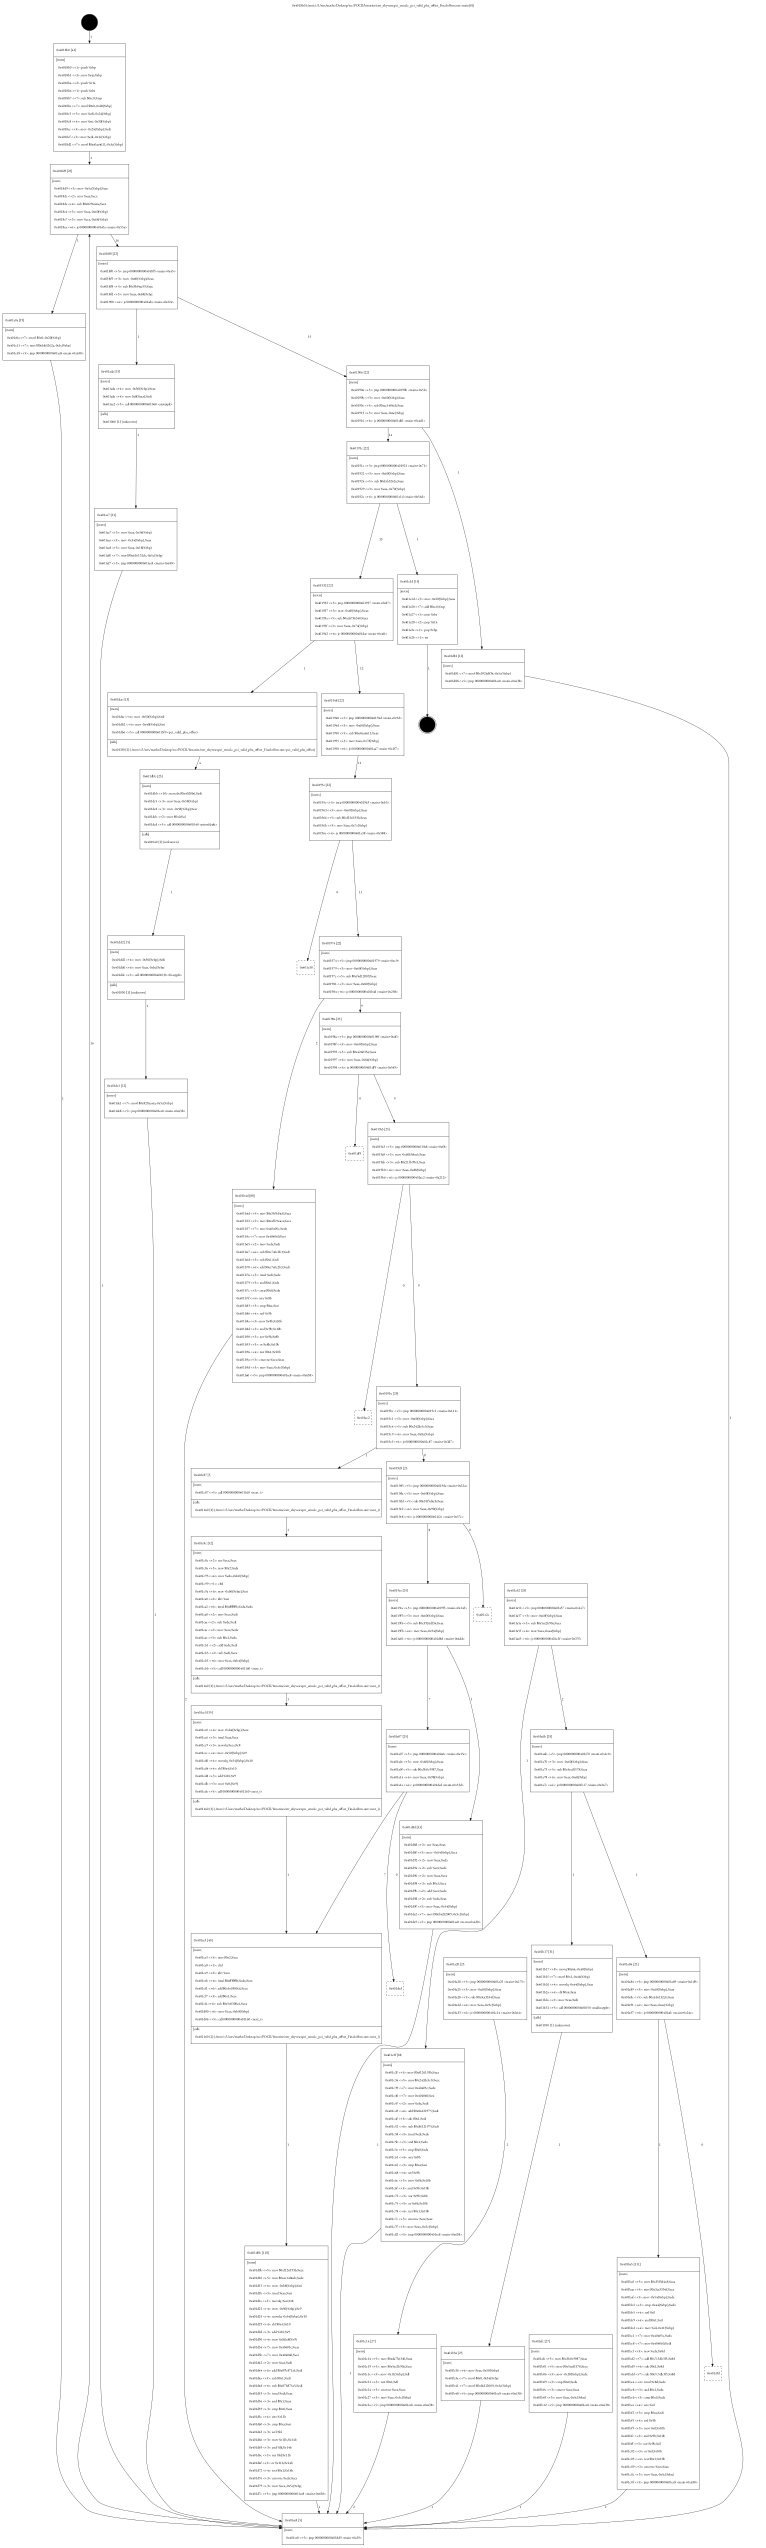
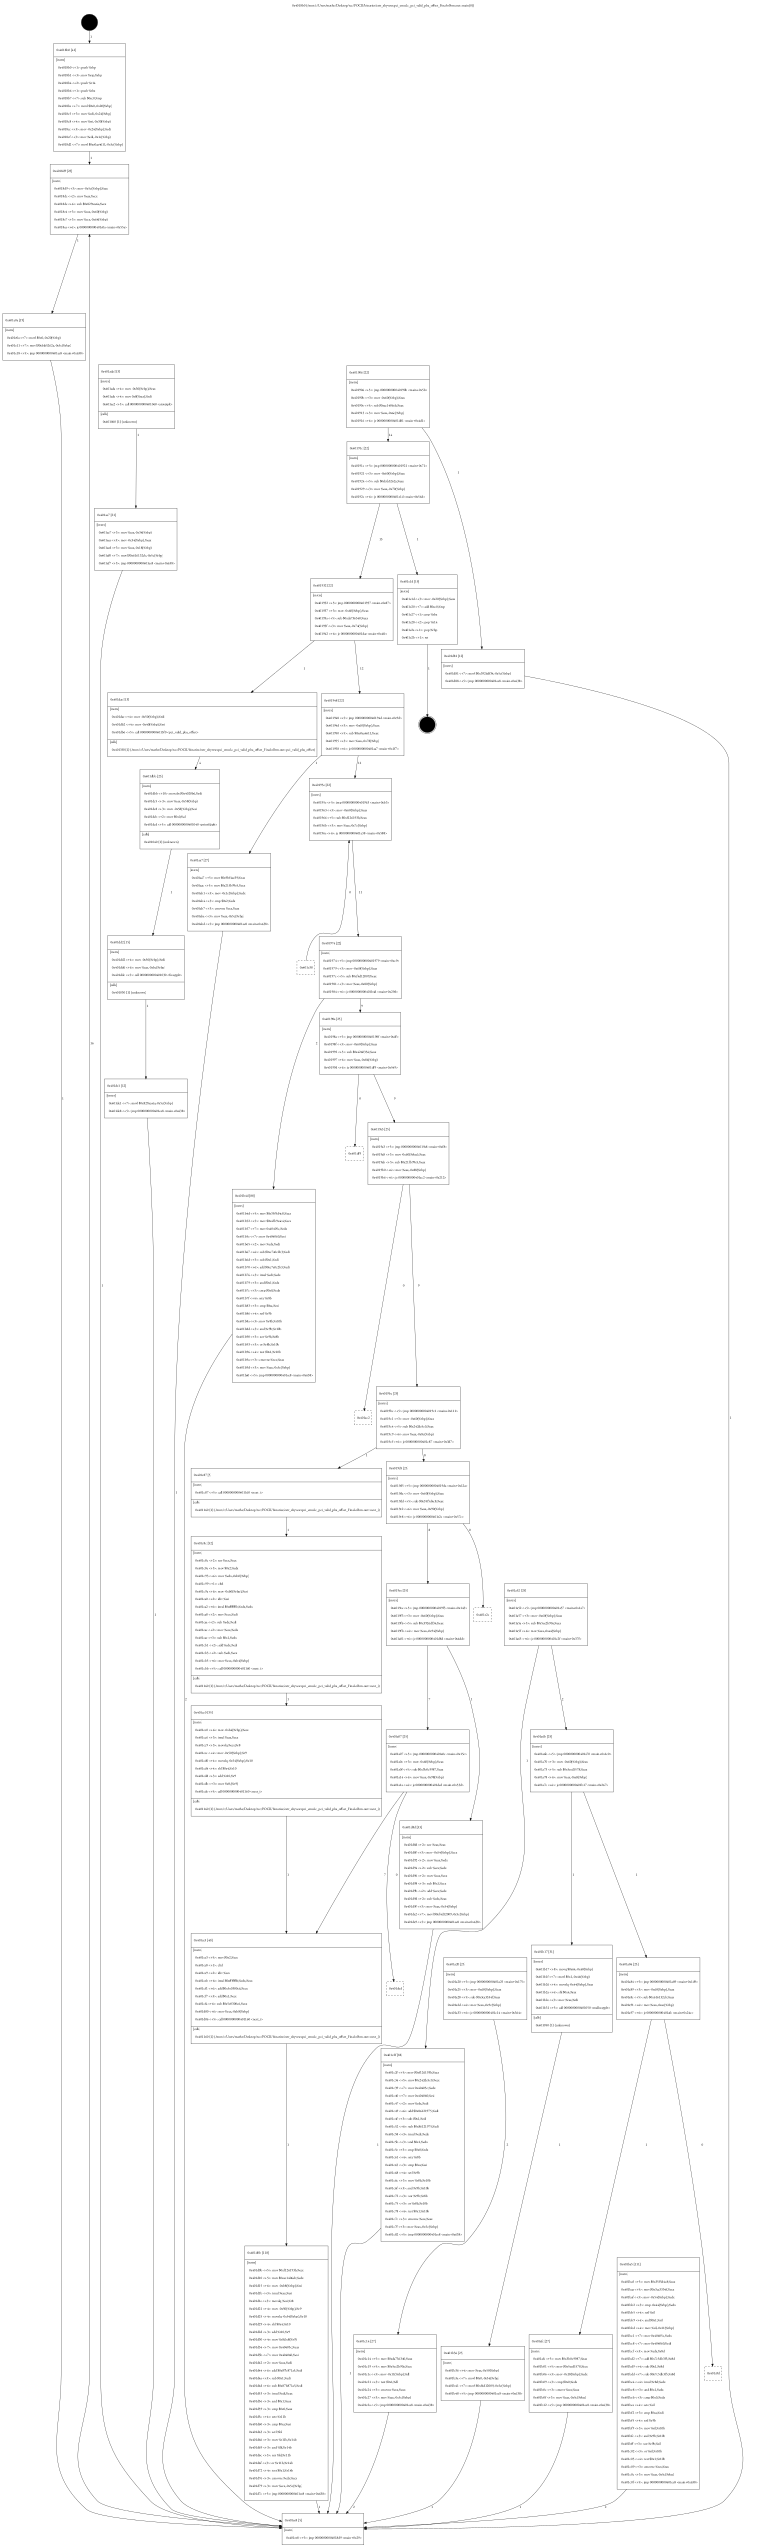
(137, 278) -> none
none -> (229, 892)
(323, 899) -> (343, 913)
(658, 2137) -> (616, 2176)
